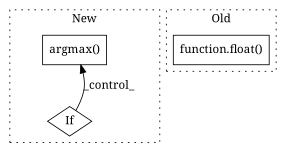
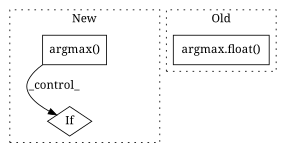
(221, 50) -> (221, 50)
(83, 92) -> (27, 90)
